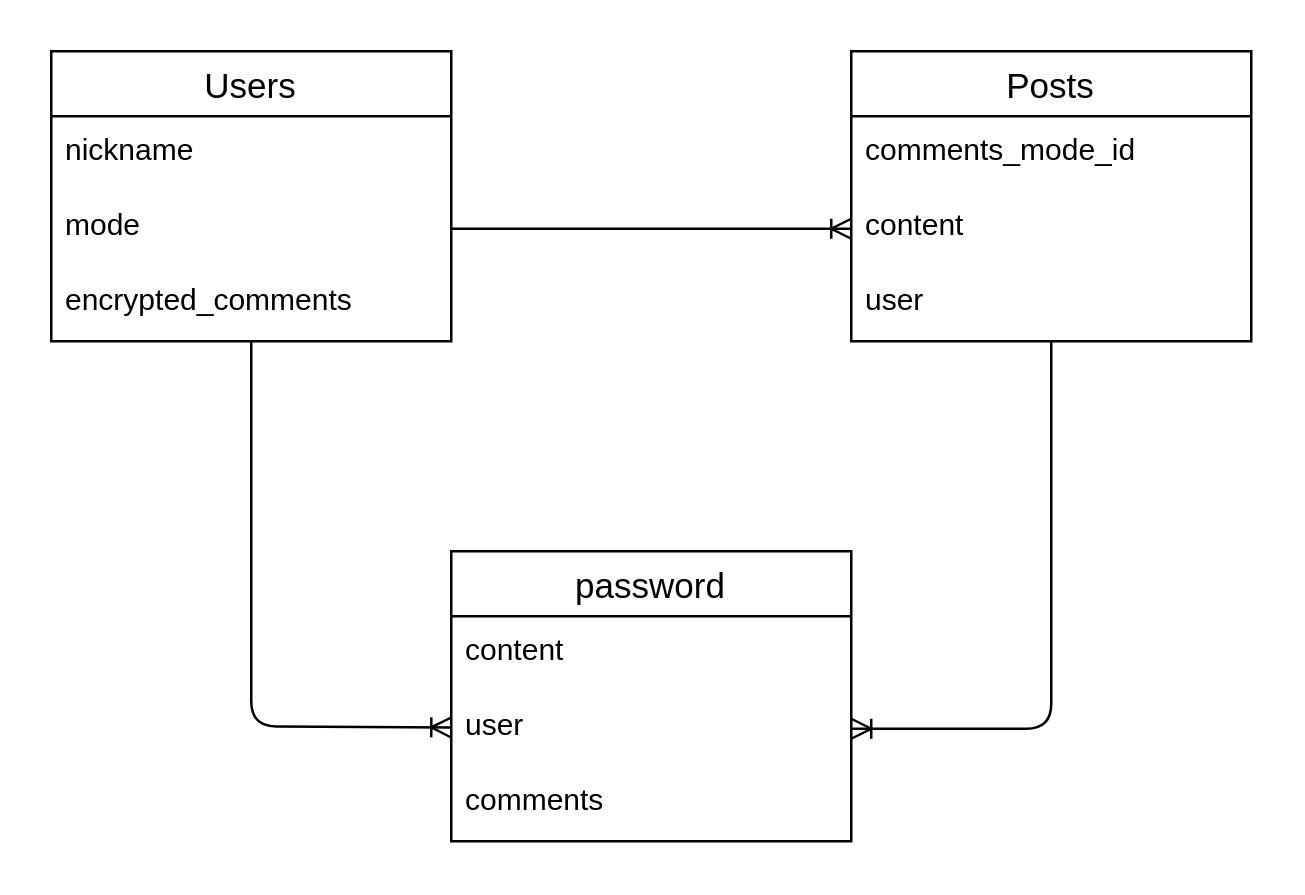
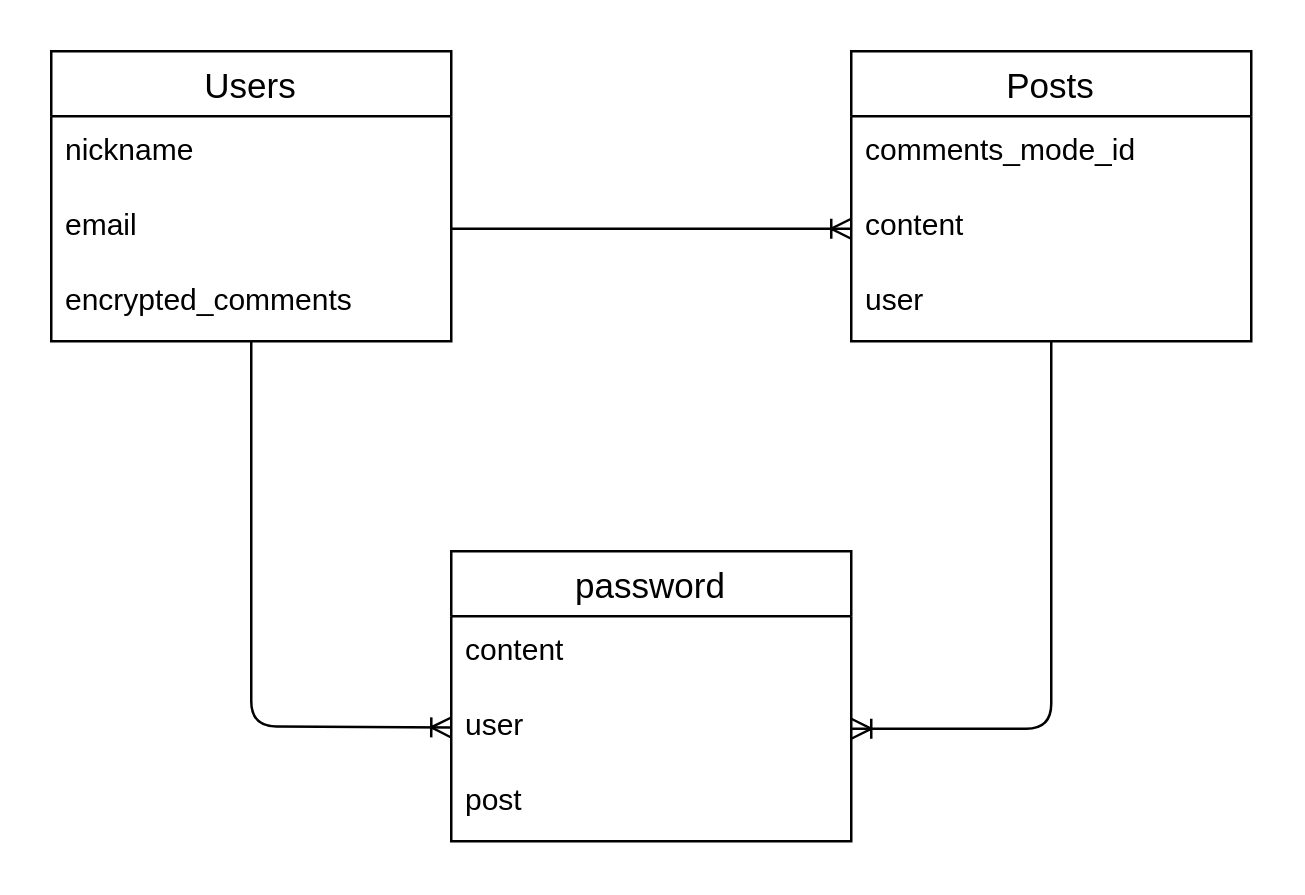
(99, 225) -> (99, 225)
(532, 800) -> (499, 800)
